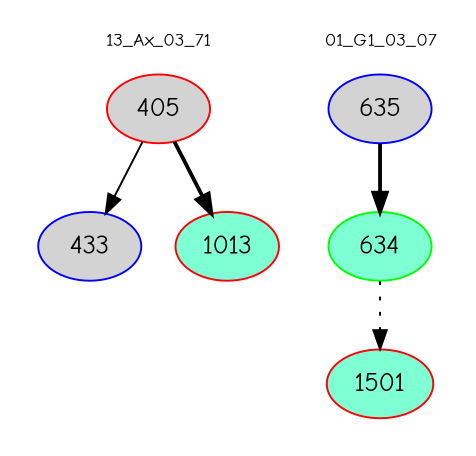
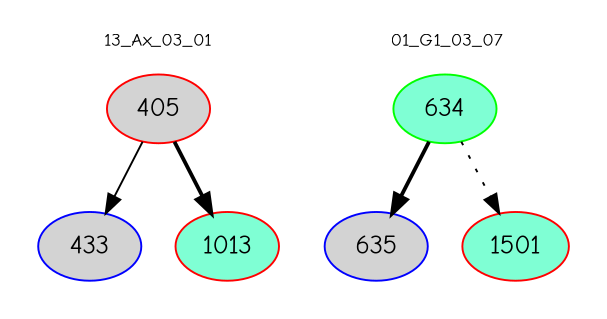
(159, 41) -> (159, 41)
(380, 168) -> (415, 169)
